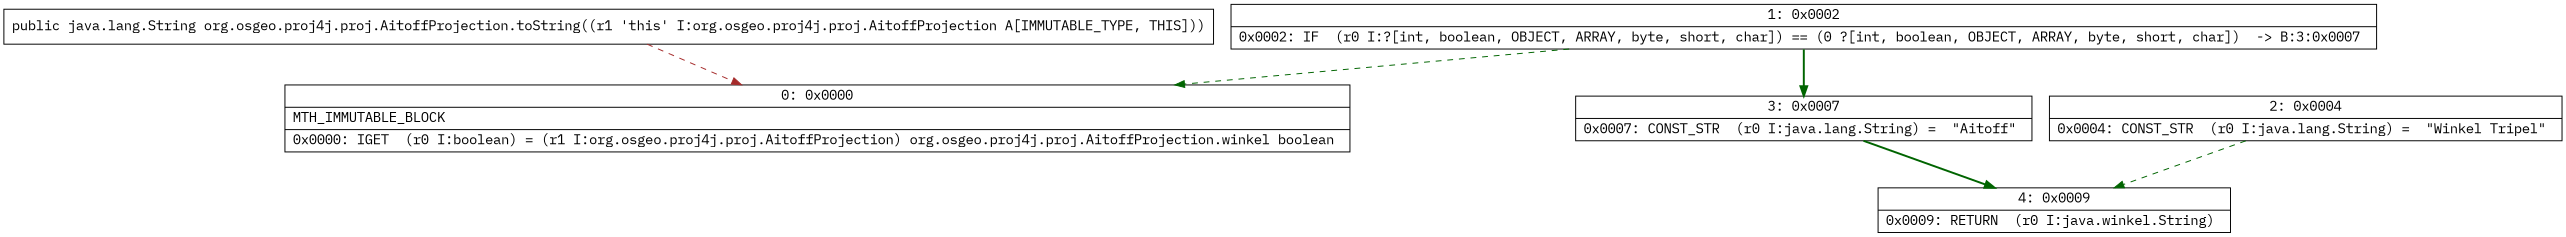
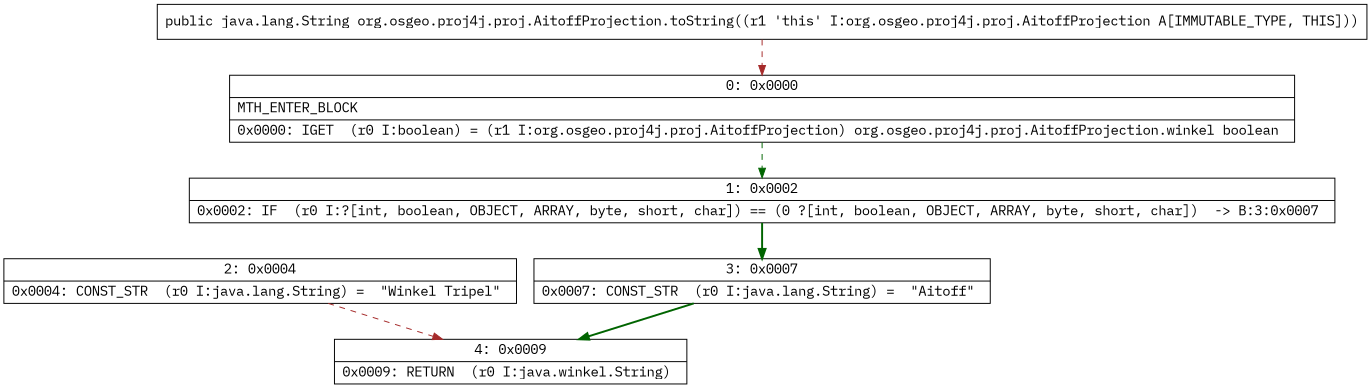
(1377, 67) -> (762, 155)
(369, 118) -> (298, 108)
(2185, 163) -> (381, 320)
